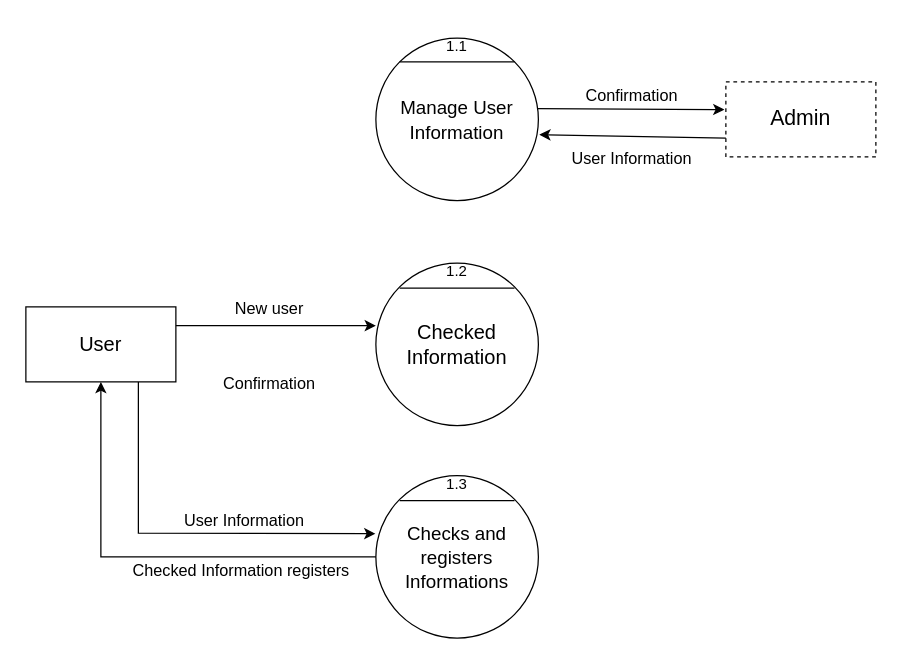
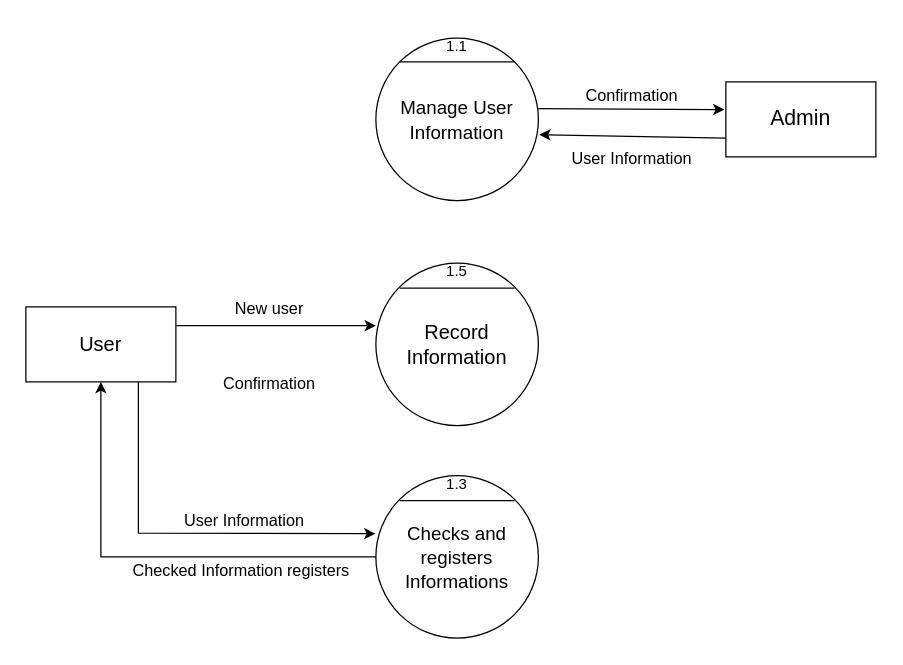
(801, 119) -> (801, 119)
(457, 269) -> (457, 269)
(457, 344) -> (457, 344)
